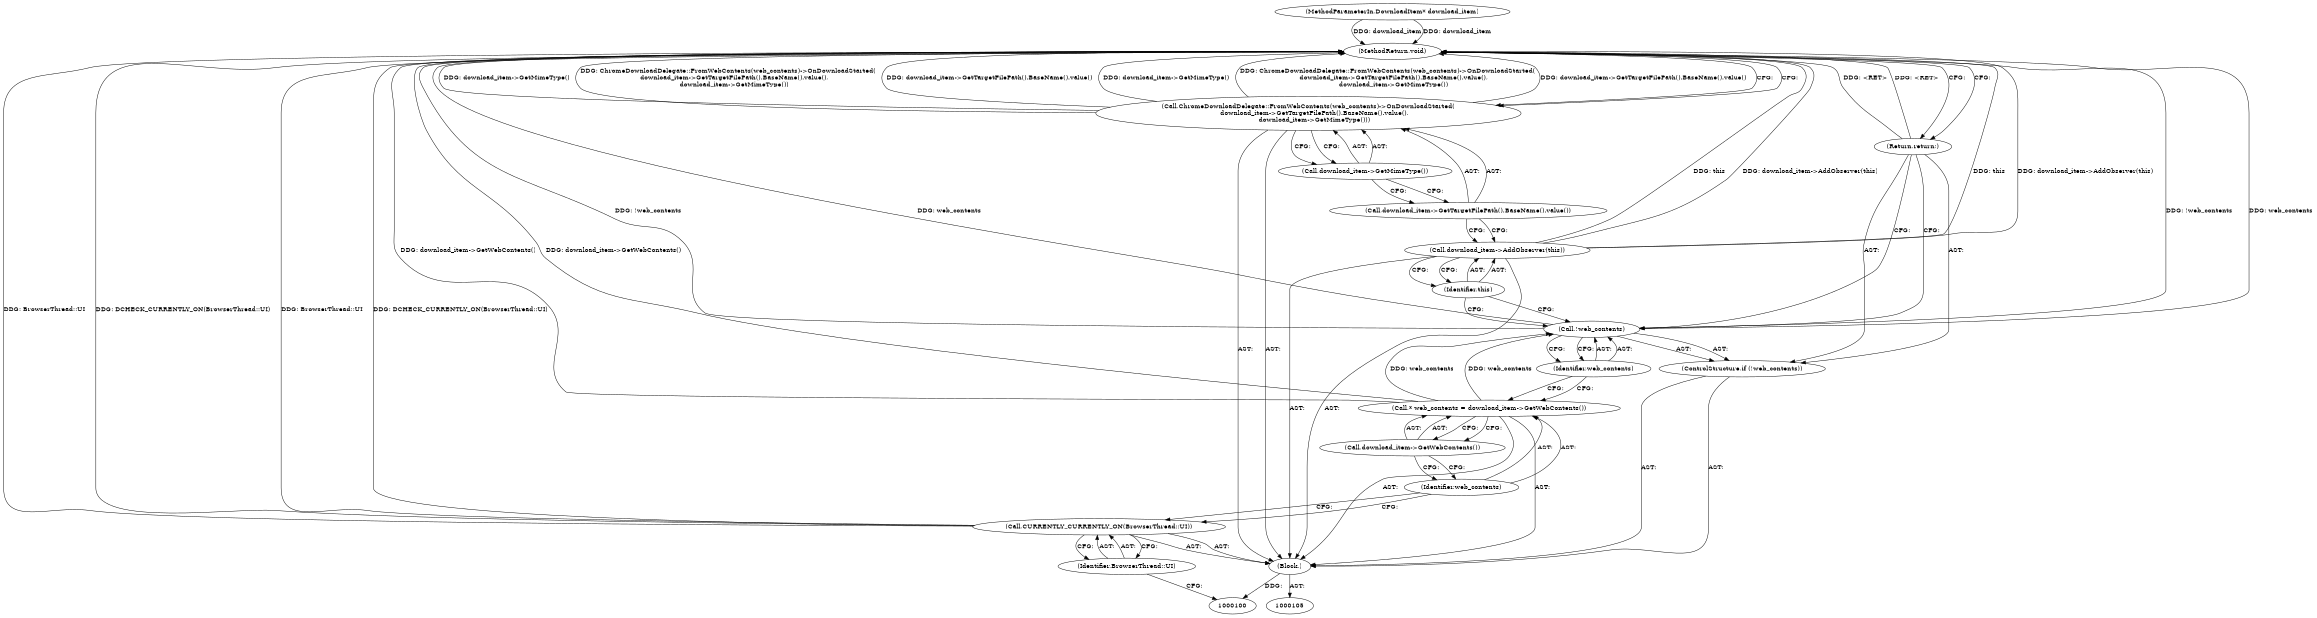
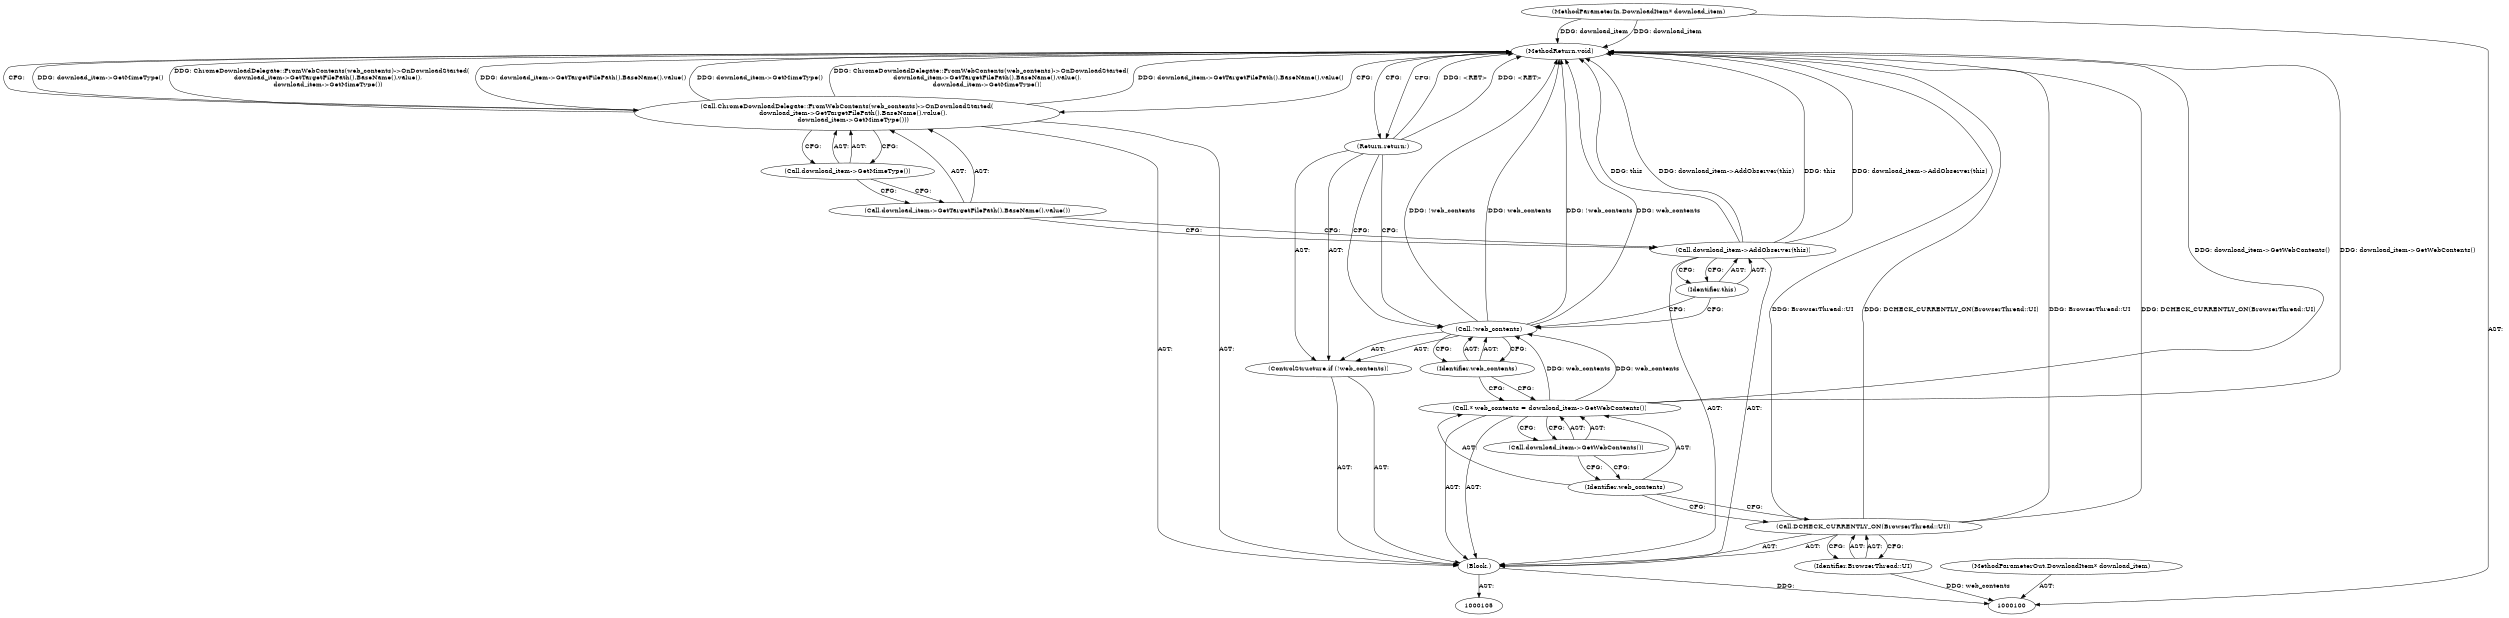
none -> (2488, 165)
(1099, 527) -> (1864, 527)
none -> (2061, 566)
(1196, 586) -> (1978, 586)
